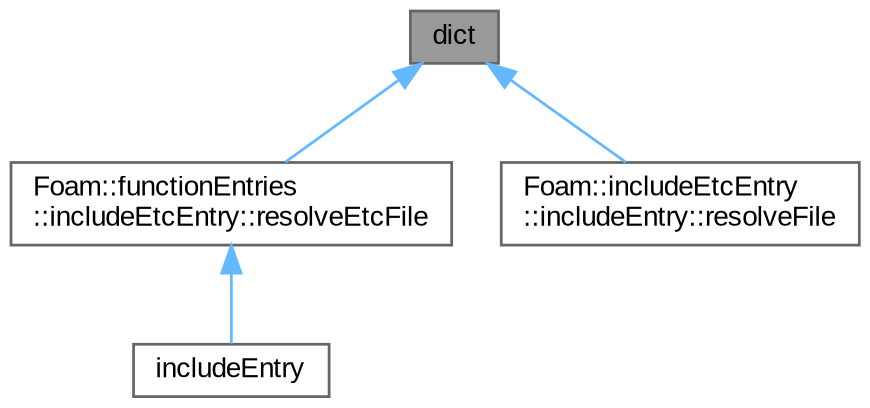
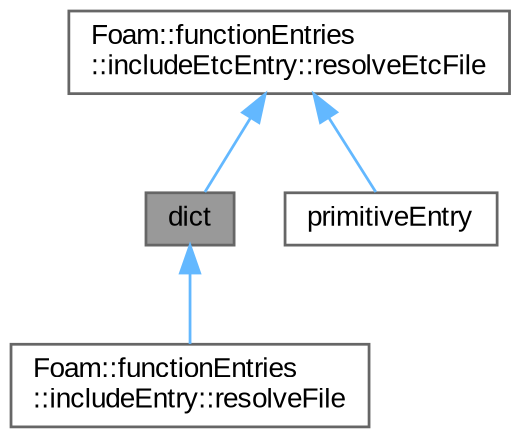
(342, 121) -> (228, 155)
(680, 204) -> (190, 386)
(231, 370) -> (391, 219)
